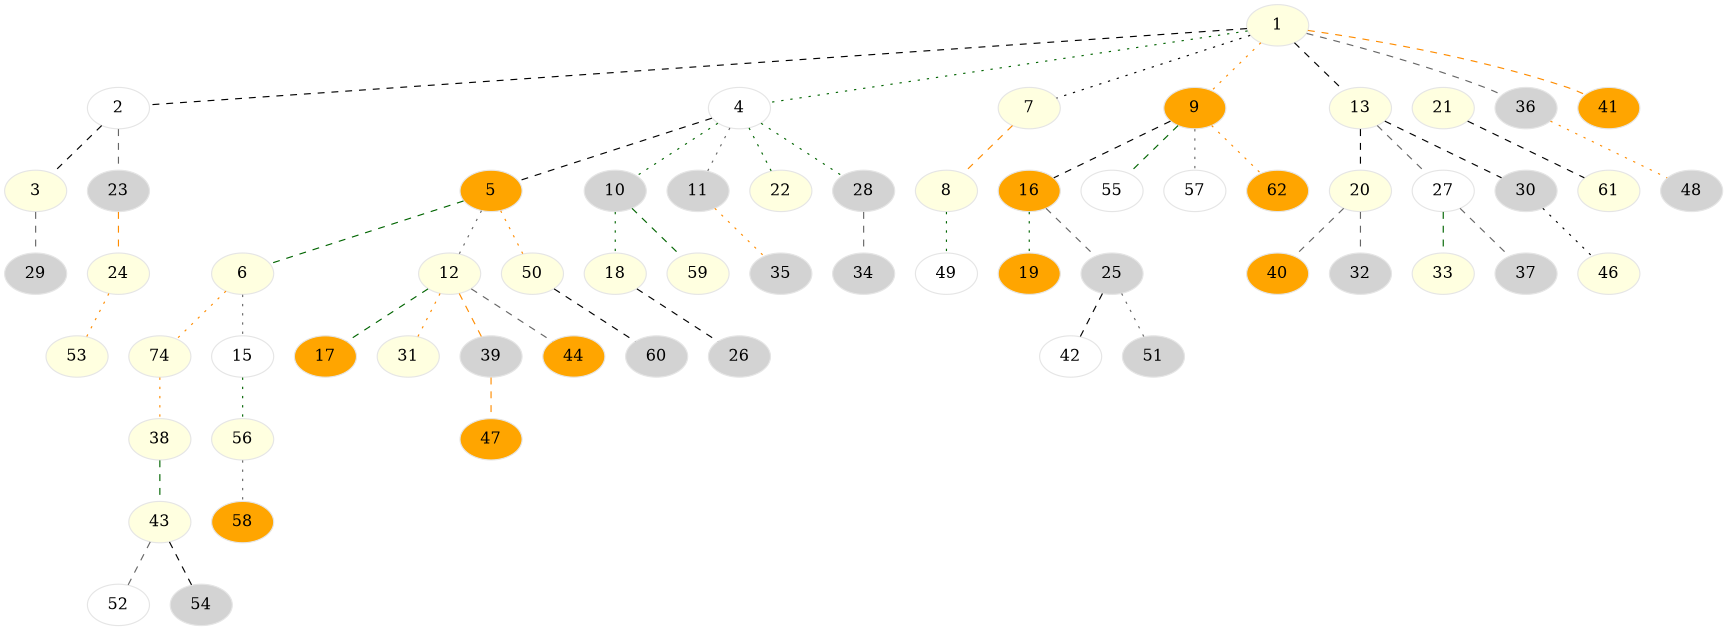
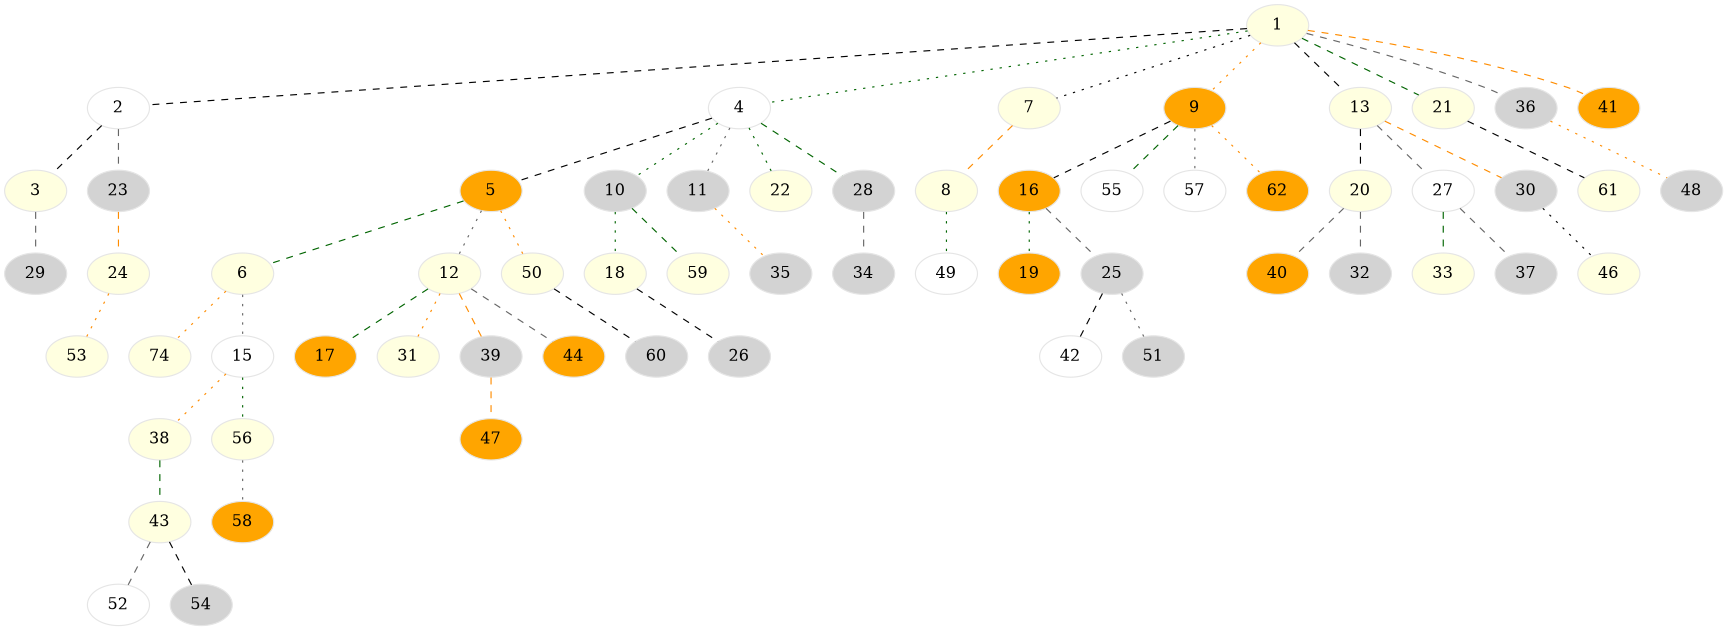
none -> (1360, 67)
(1443, 149) -> (1443, 149)
(802, 150) -> (802, 150)
(160, 398) -> (201, 398)
